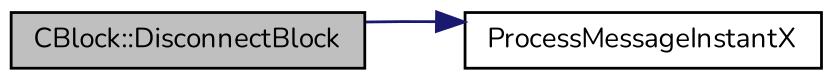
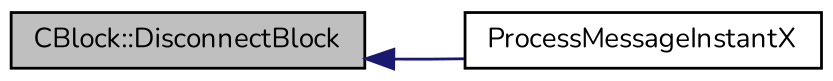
(401, 22) -> (429, 59)
